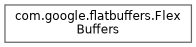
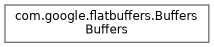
(98, 24) -> (107, 24)
